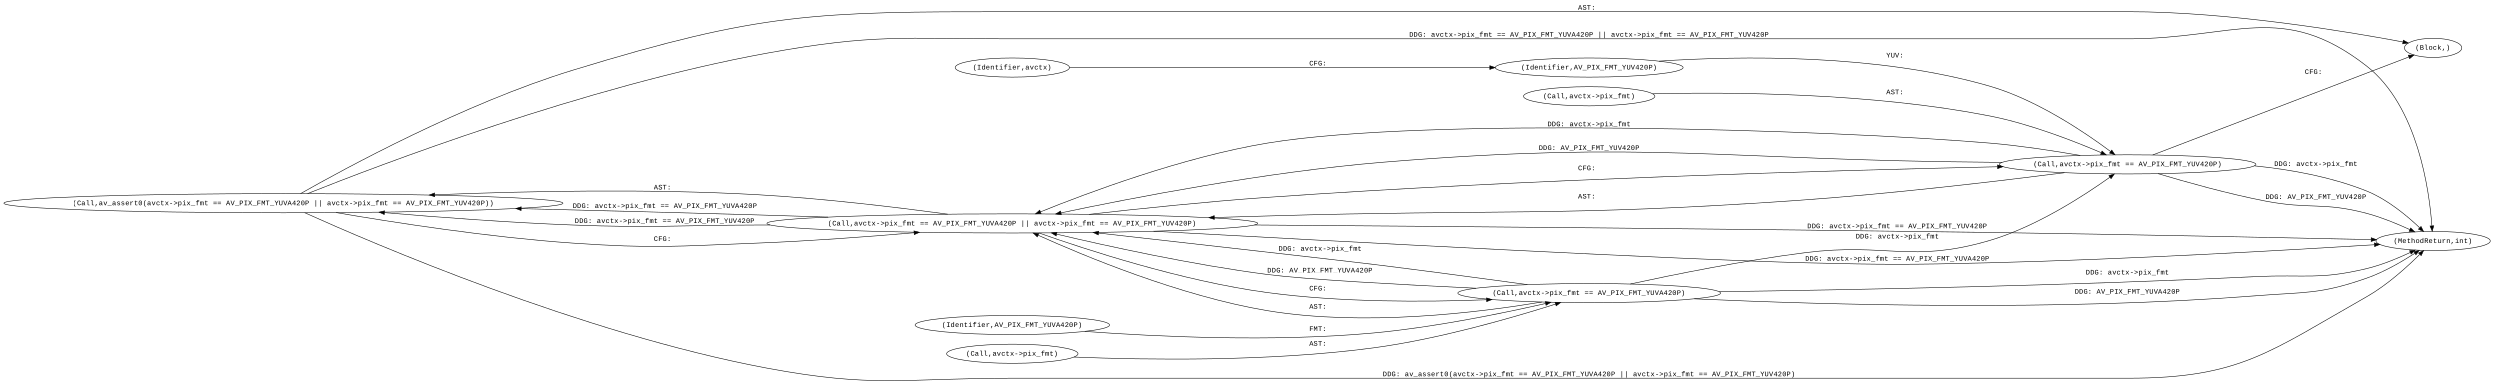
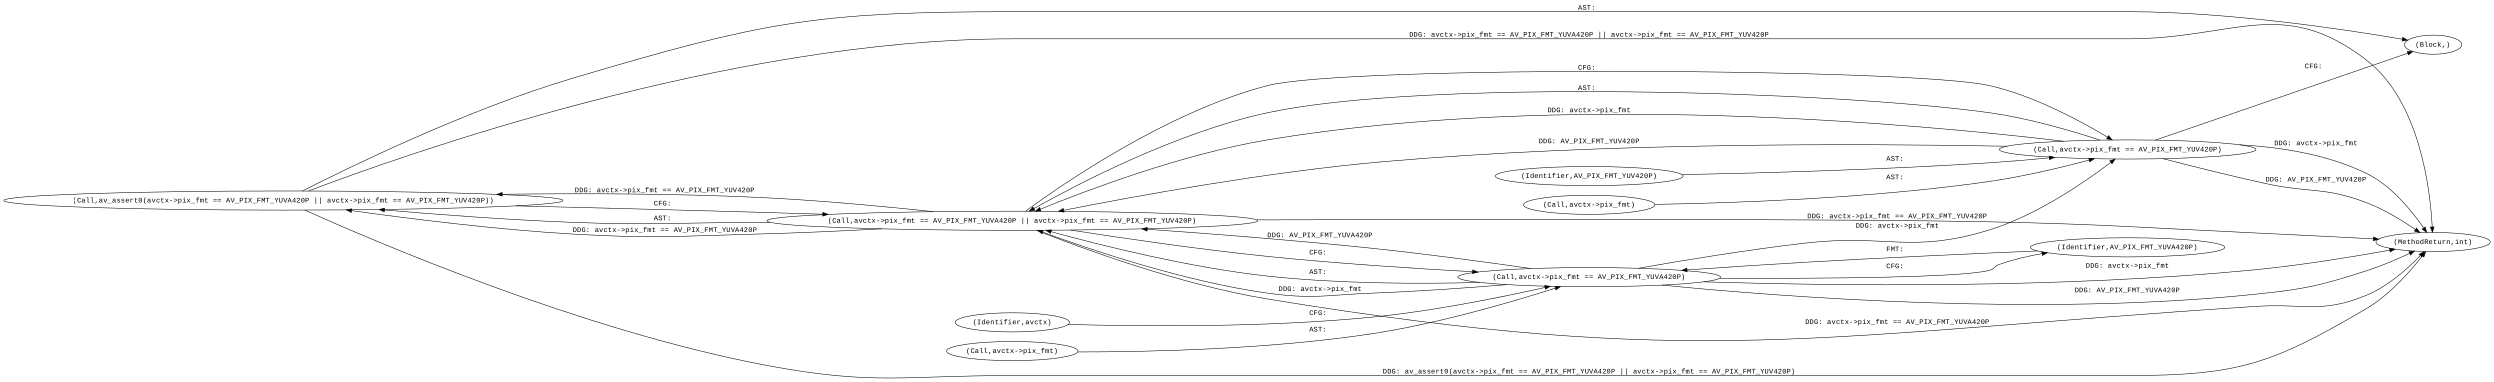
(1897, 56) -> (1897, 159)
(1280, 68) -> (1308, 322)
none -> (1883, 277)
